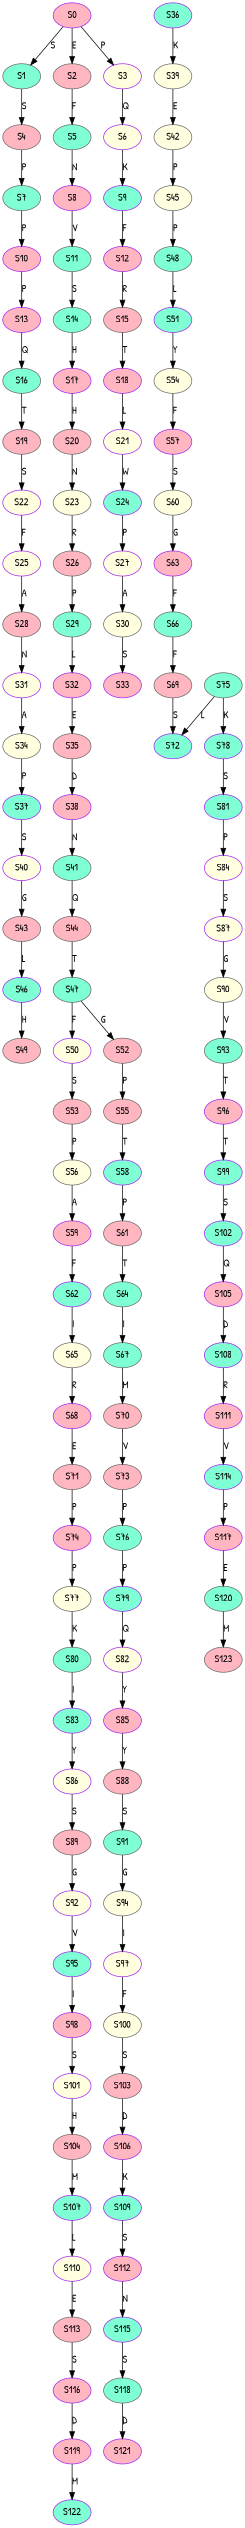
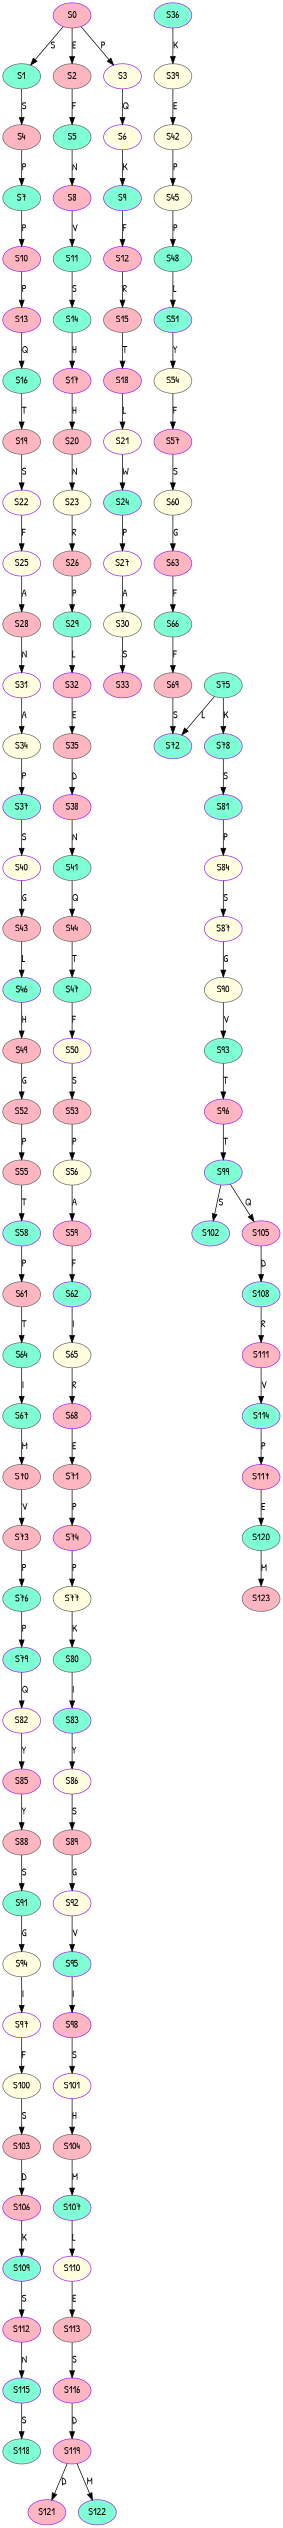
(95, 1018) -> (22, 1078)
(223, 1260) -> (240, 1200)
(122, 2417) -> (61, 2479)
